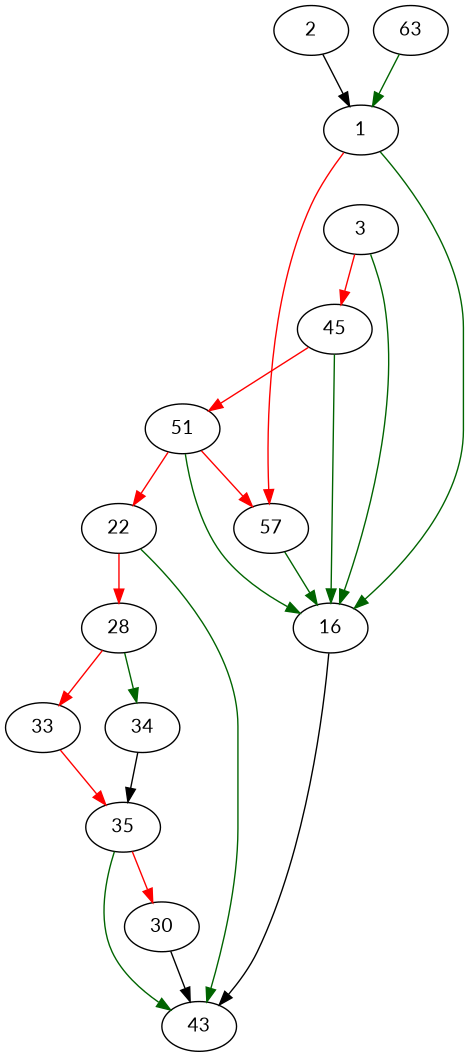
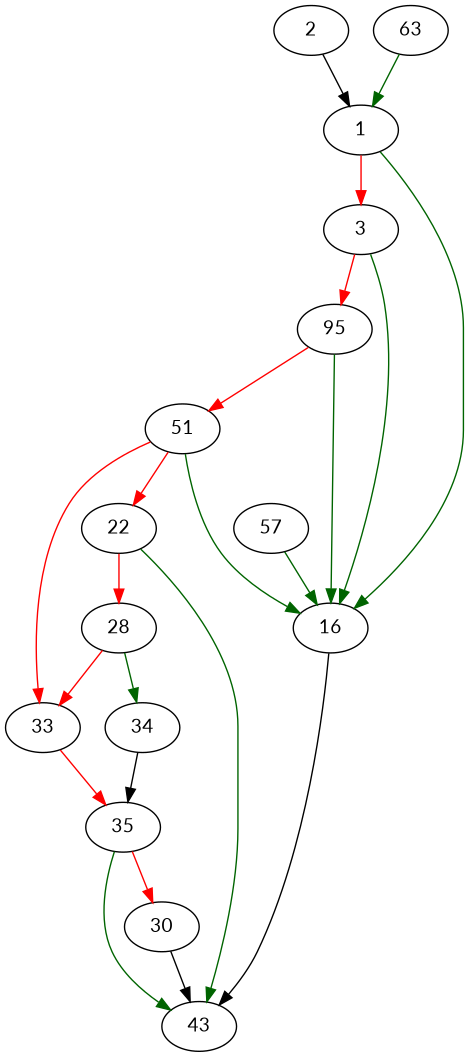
(279, 314) -> (361, 173)
(335, 329) -> (335, 329)
(222, 474) -> (51, 543)
